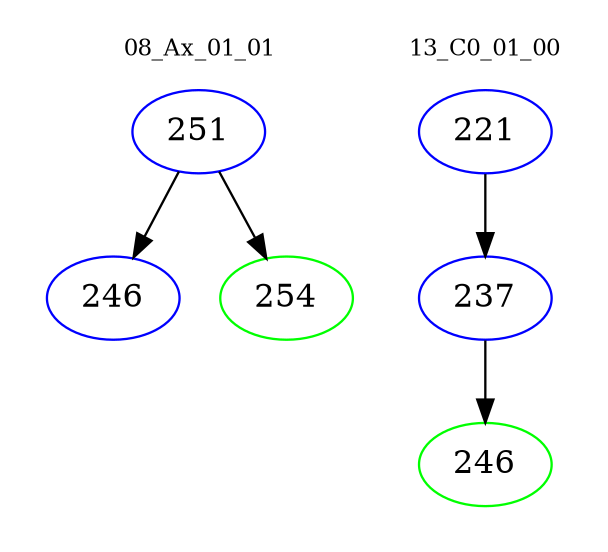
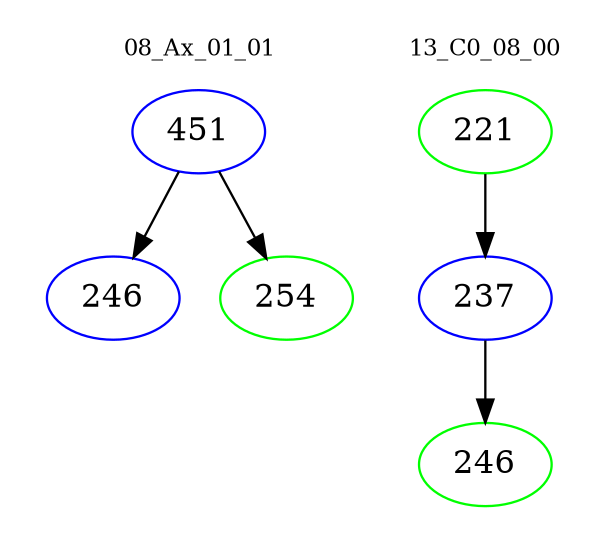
(485, 50) -> (485, 50)
(199, 132) -> (199, 132)
(485, 132) -> (485, 132)
